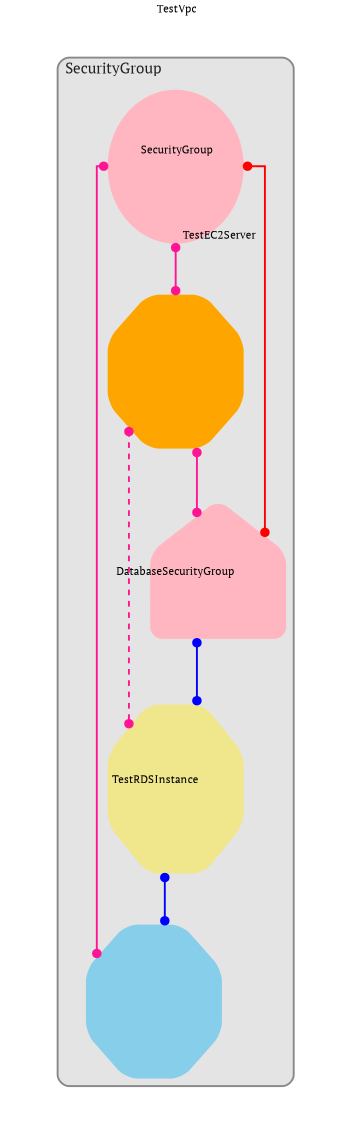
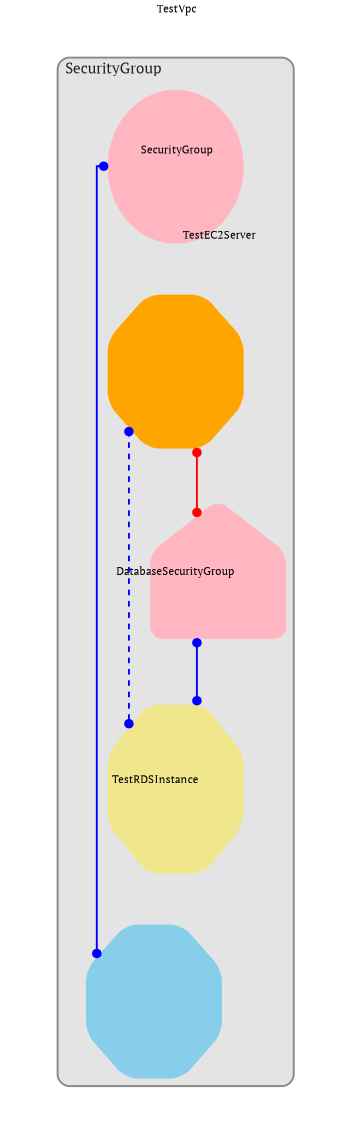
(176, 269) -> none
(265, 341) -> none
(197, 482) -> (197, 482)
(97, 556) -> (97, 556)
(129, 578) -> (129, 578)
(165, 899) -> none
